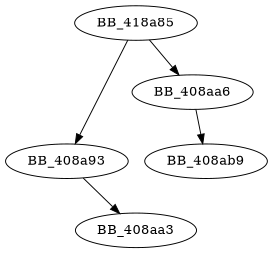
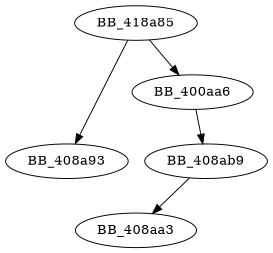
(193, 92) -> (193, 92)
(98, 192) -> (175, 192)
